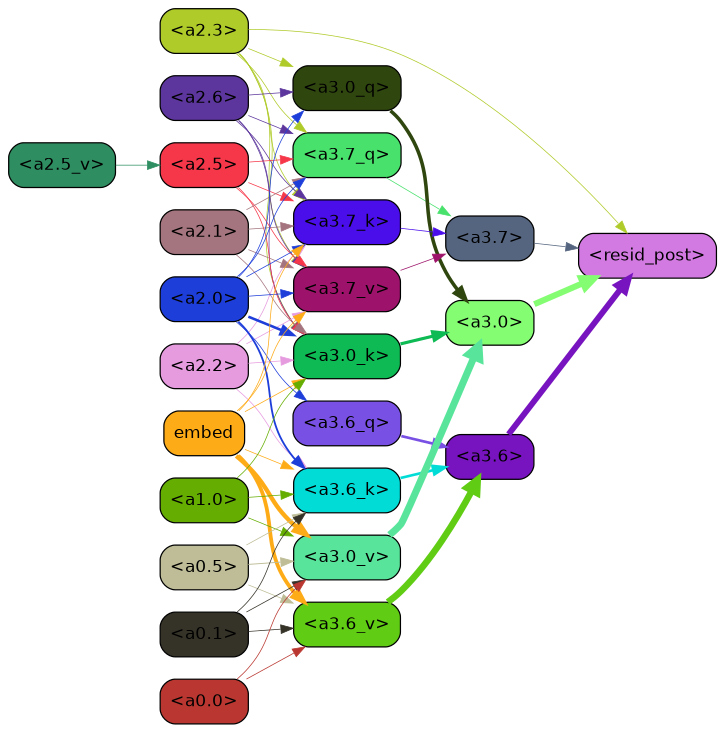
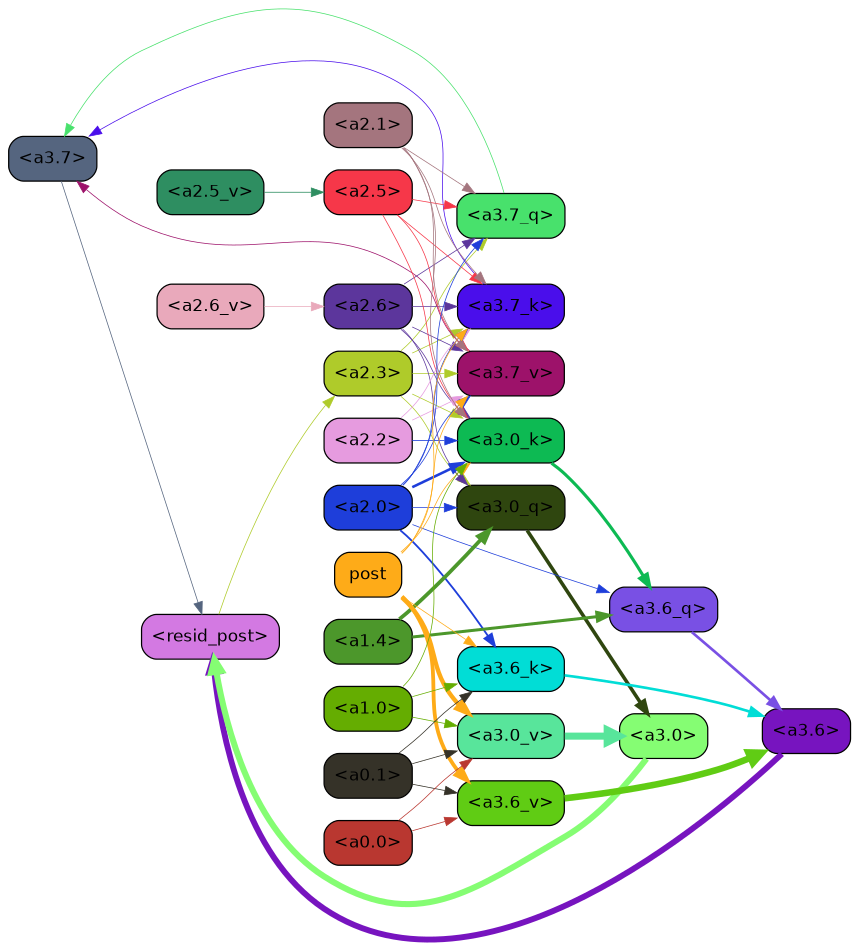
(455, 83) -> (264, 505)
none -> (210, 307)
(417, 340) -> (602, 516)
(264, 362) -> (420, 441)
(265, 420) -> none
(204, 433) -> (368, 575)
(204, 567) -> none
none -> (368, 642)
